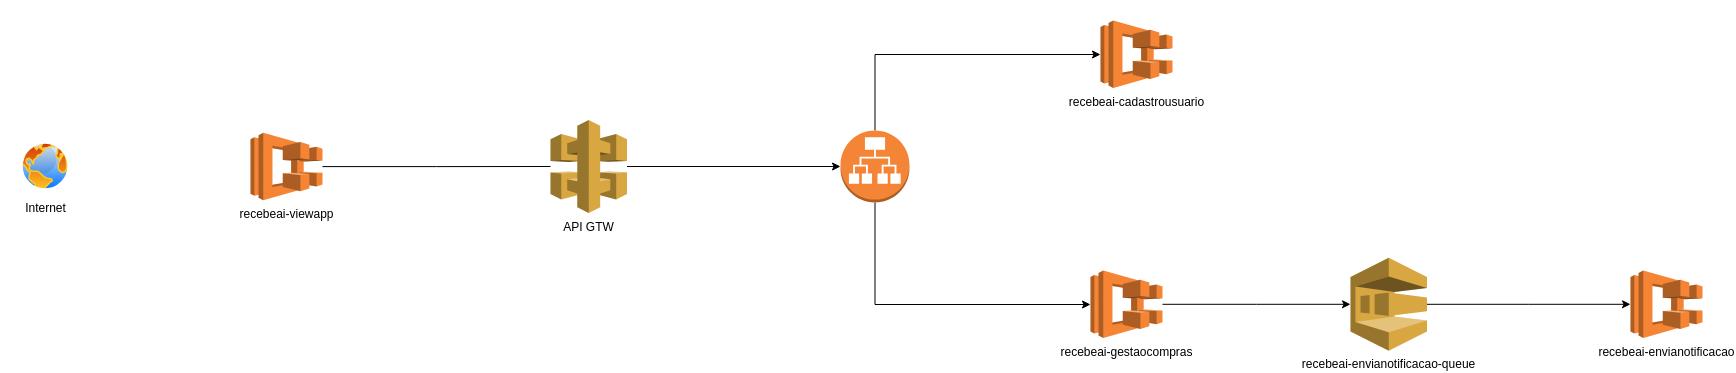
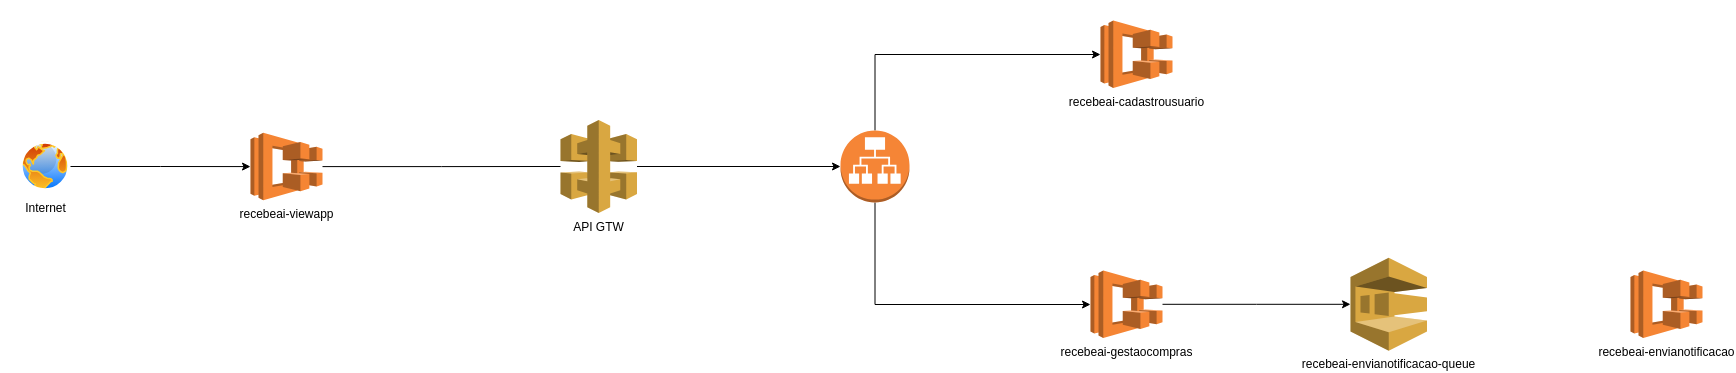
none -> (157, 167)
(589, 167) -> (599, 167)
(1526, 304) -> none
